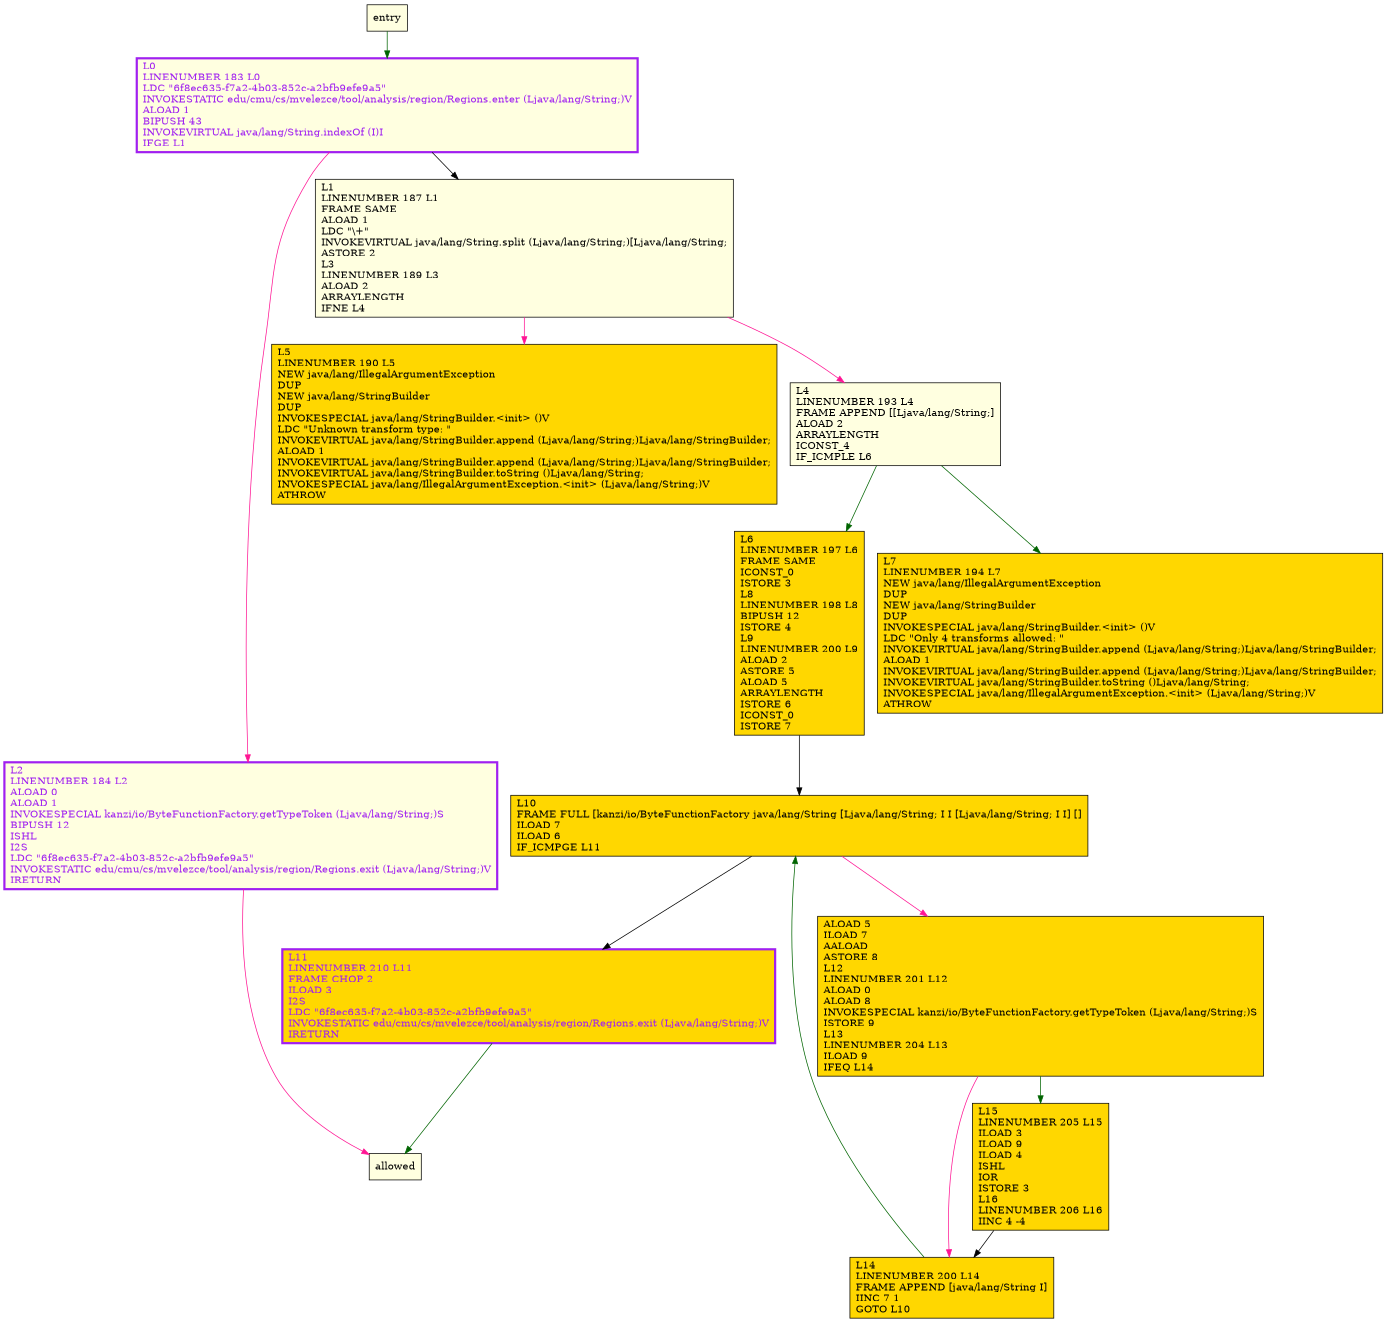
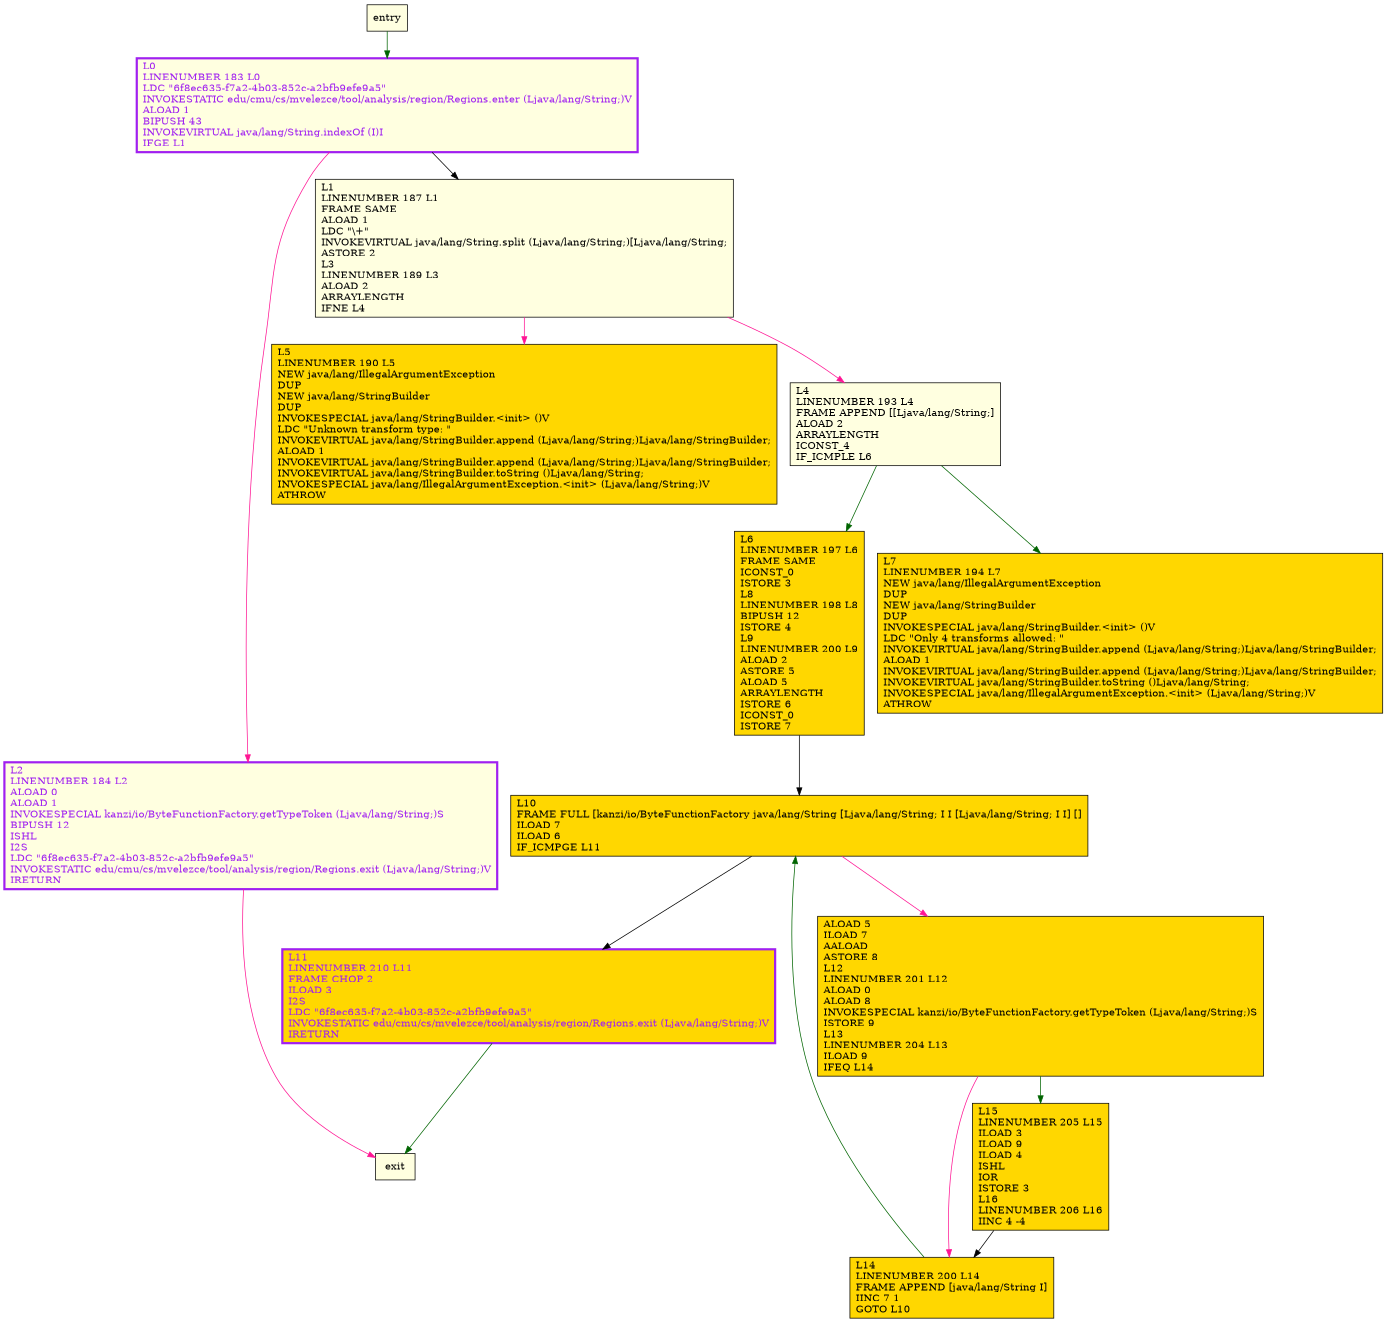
(395, 1167) -> (395, 1167)
